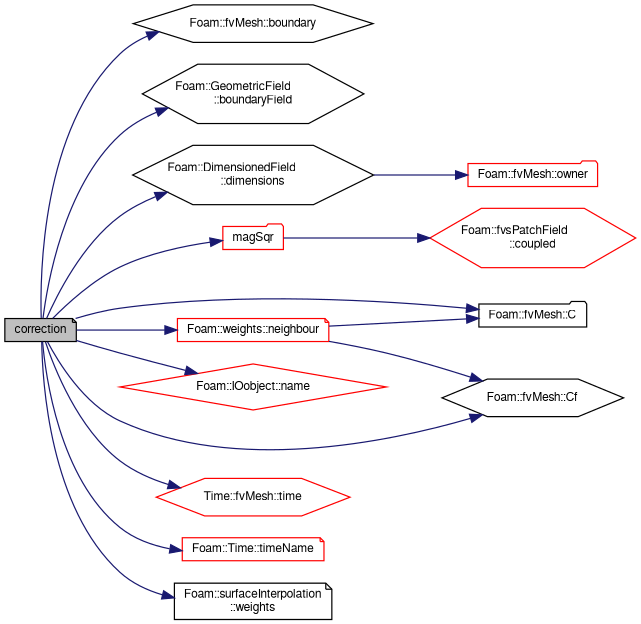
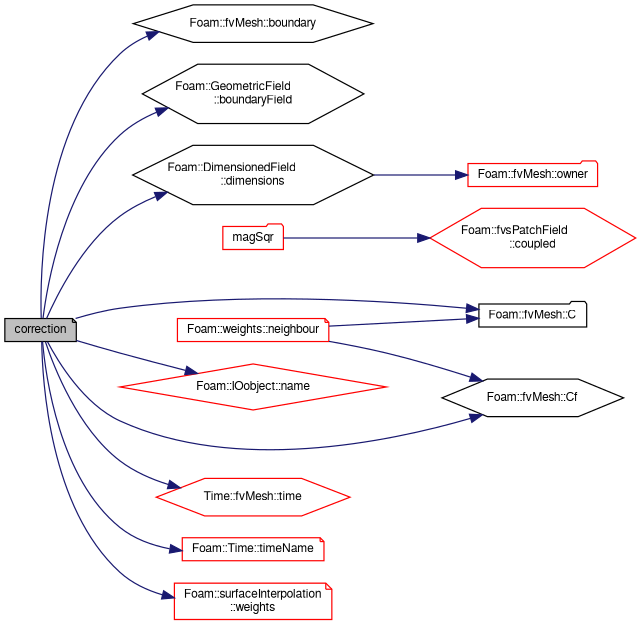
(124, 265) -> none
(121, 330) -> none
(253, 601) -> (253, 601)
